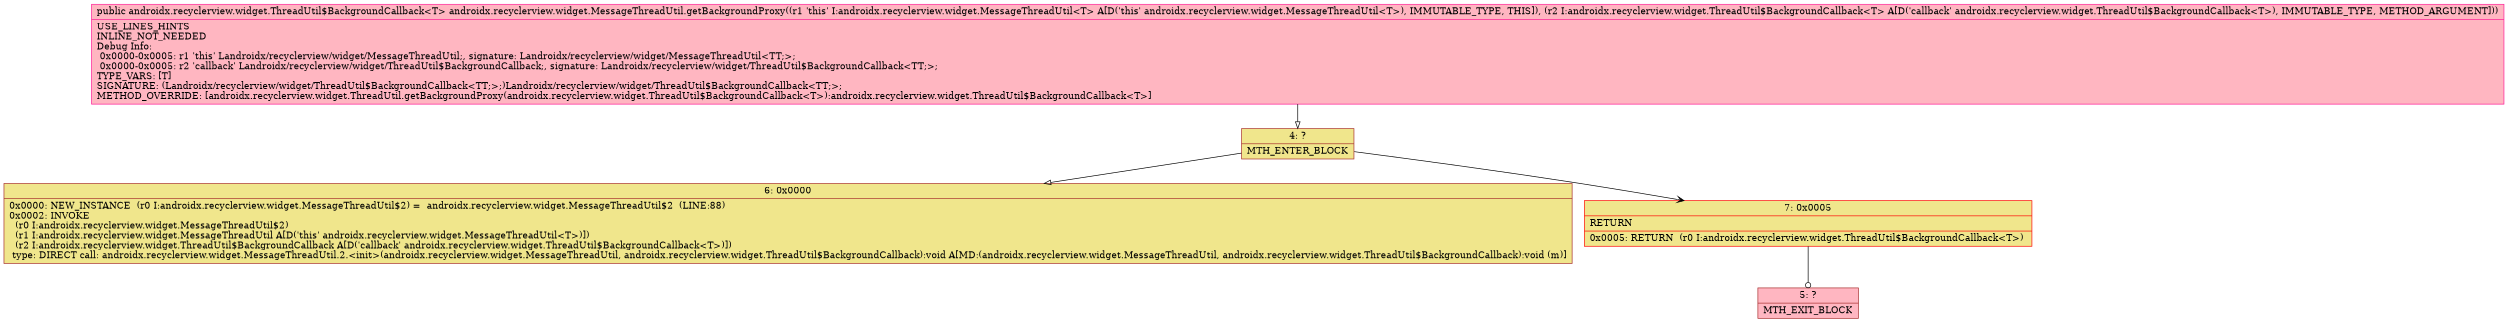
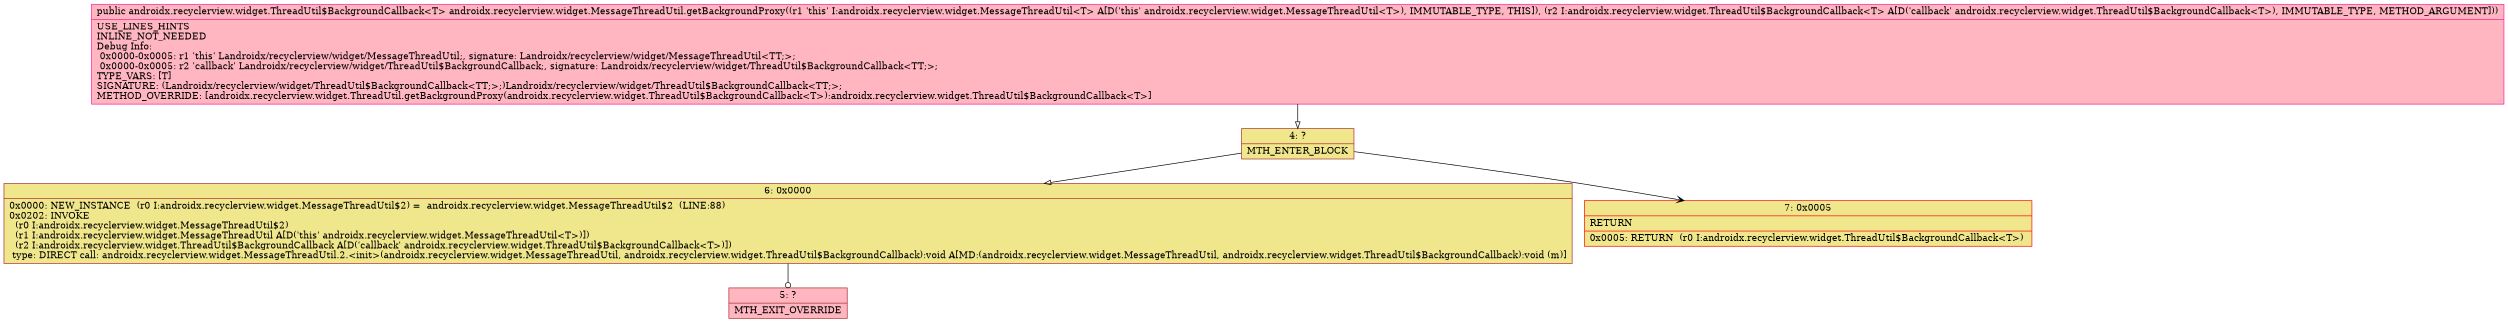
(53, 216) -> (53, 216)
(1808, 264) -> (788, 273)
(1808, 310) -> (788, 310)
